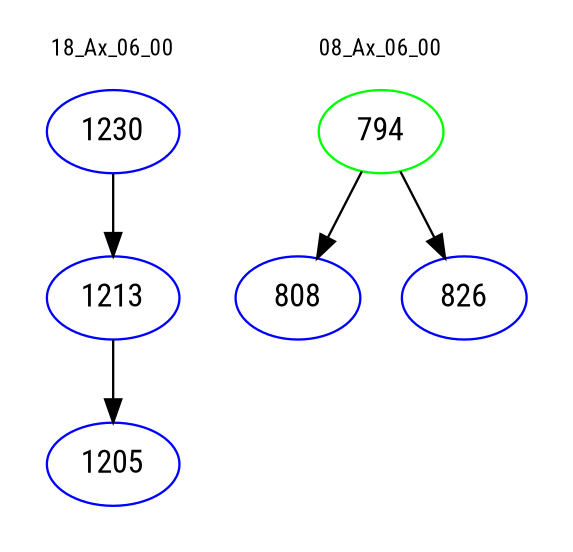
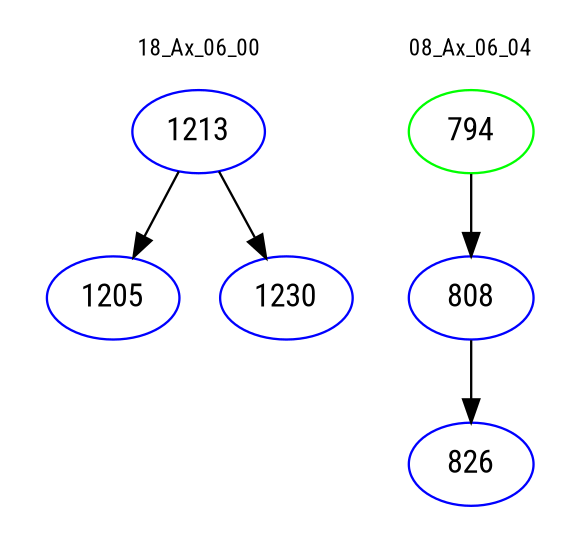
(381, 50) -> (471, 50)
(113, 203) -> (237, 204)
(417, 204) -> (471, 370)
